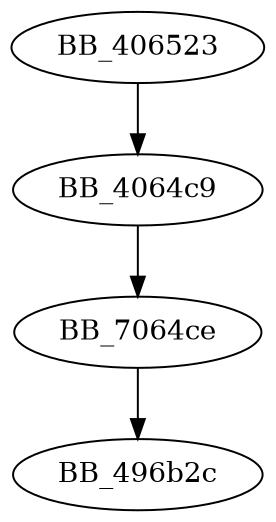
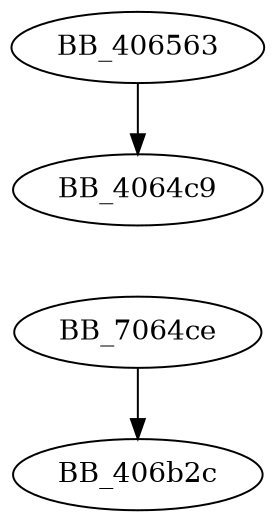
(138, 47) -> (138, 47)
(138, 251) -> none
(138, 475) -> (138, 475)
